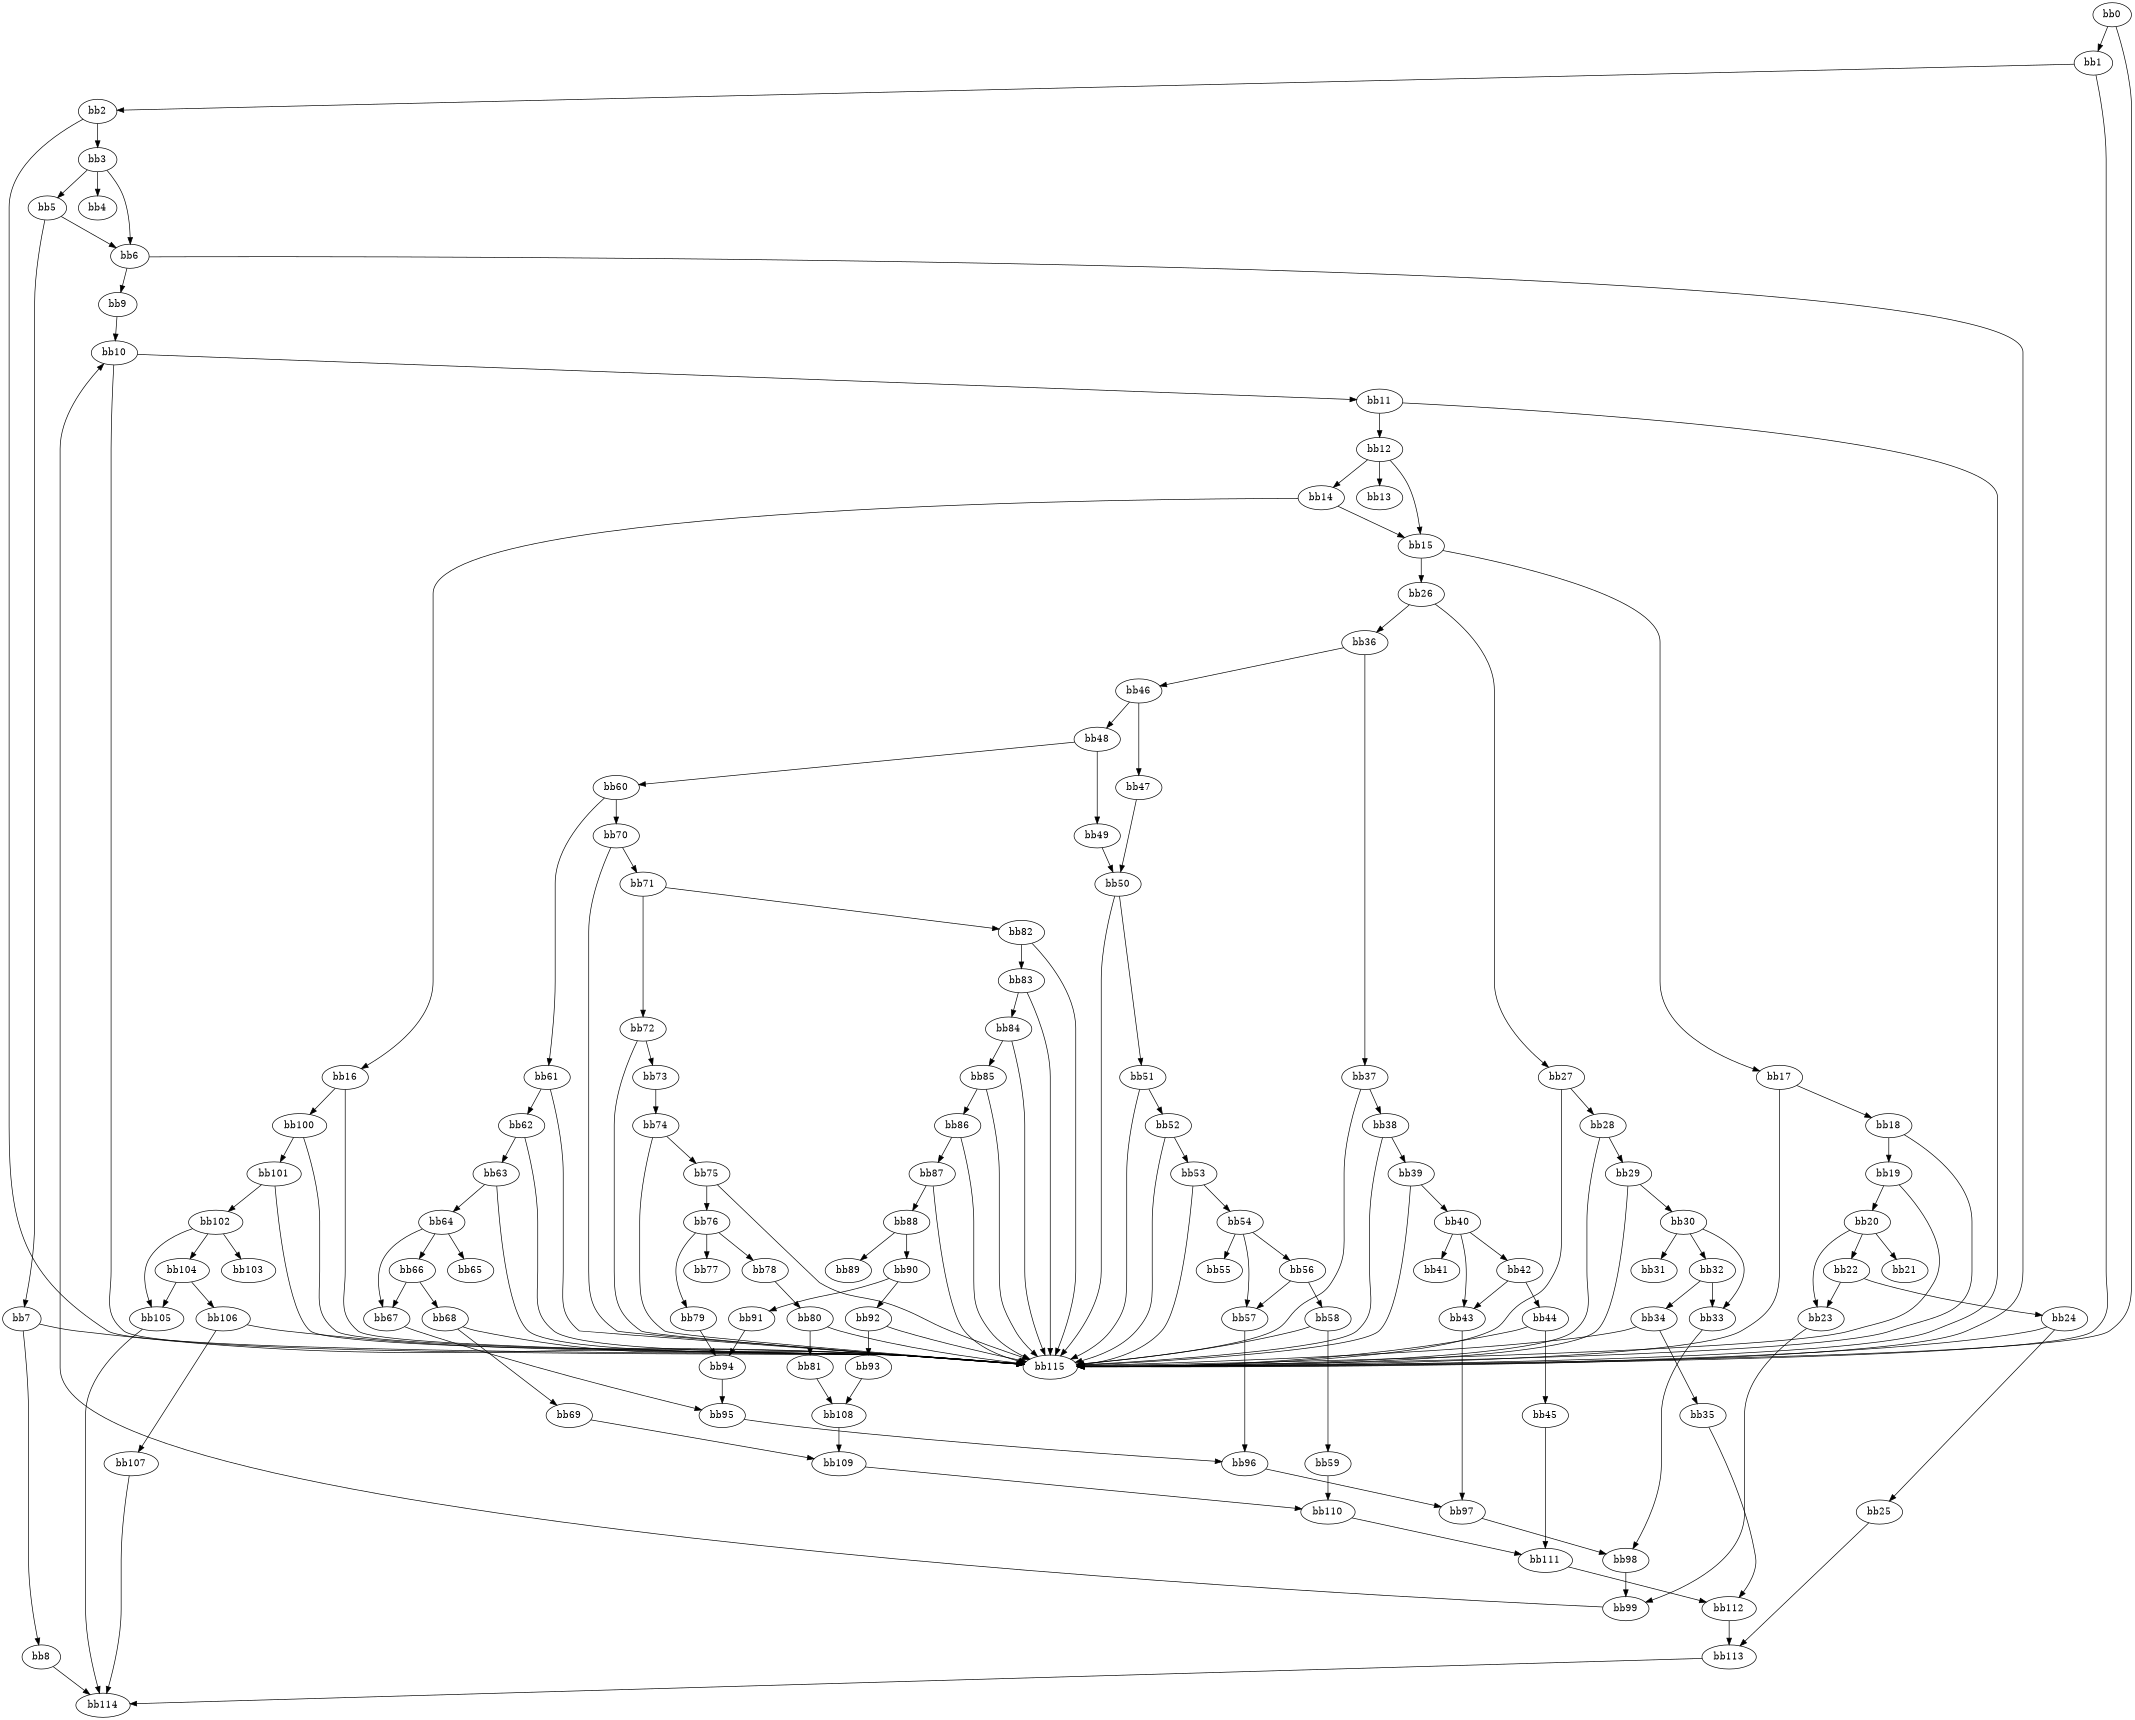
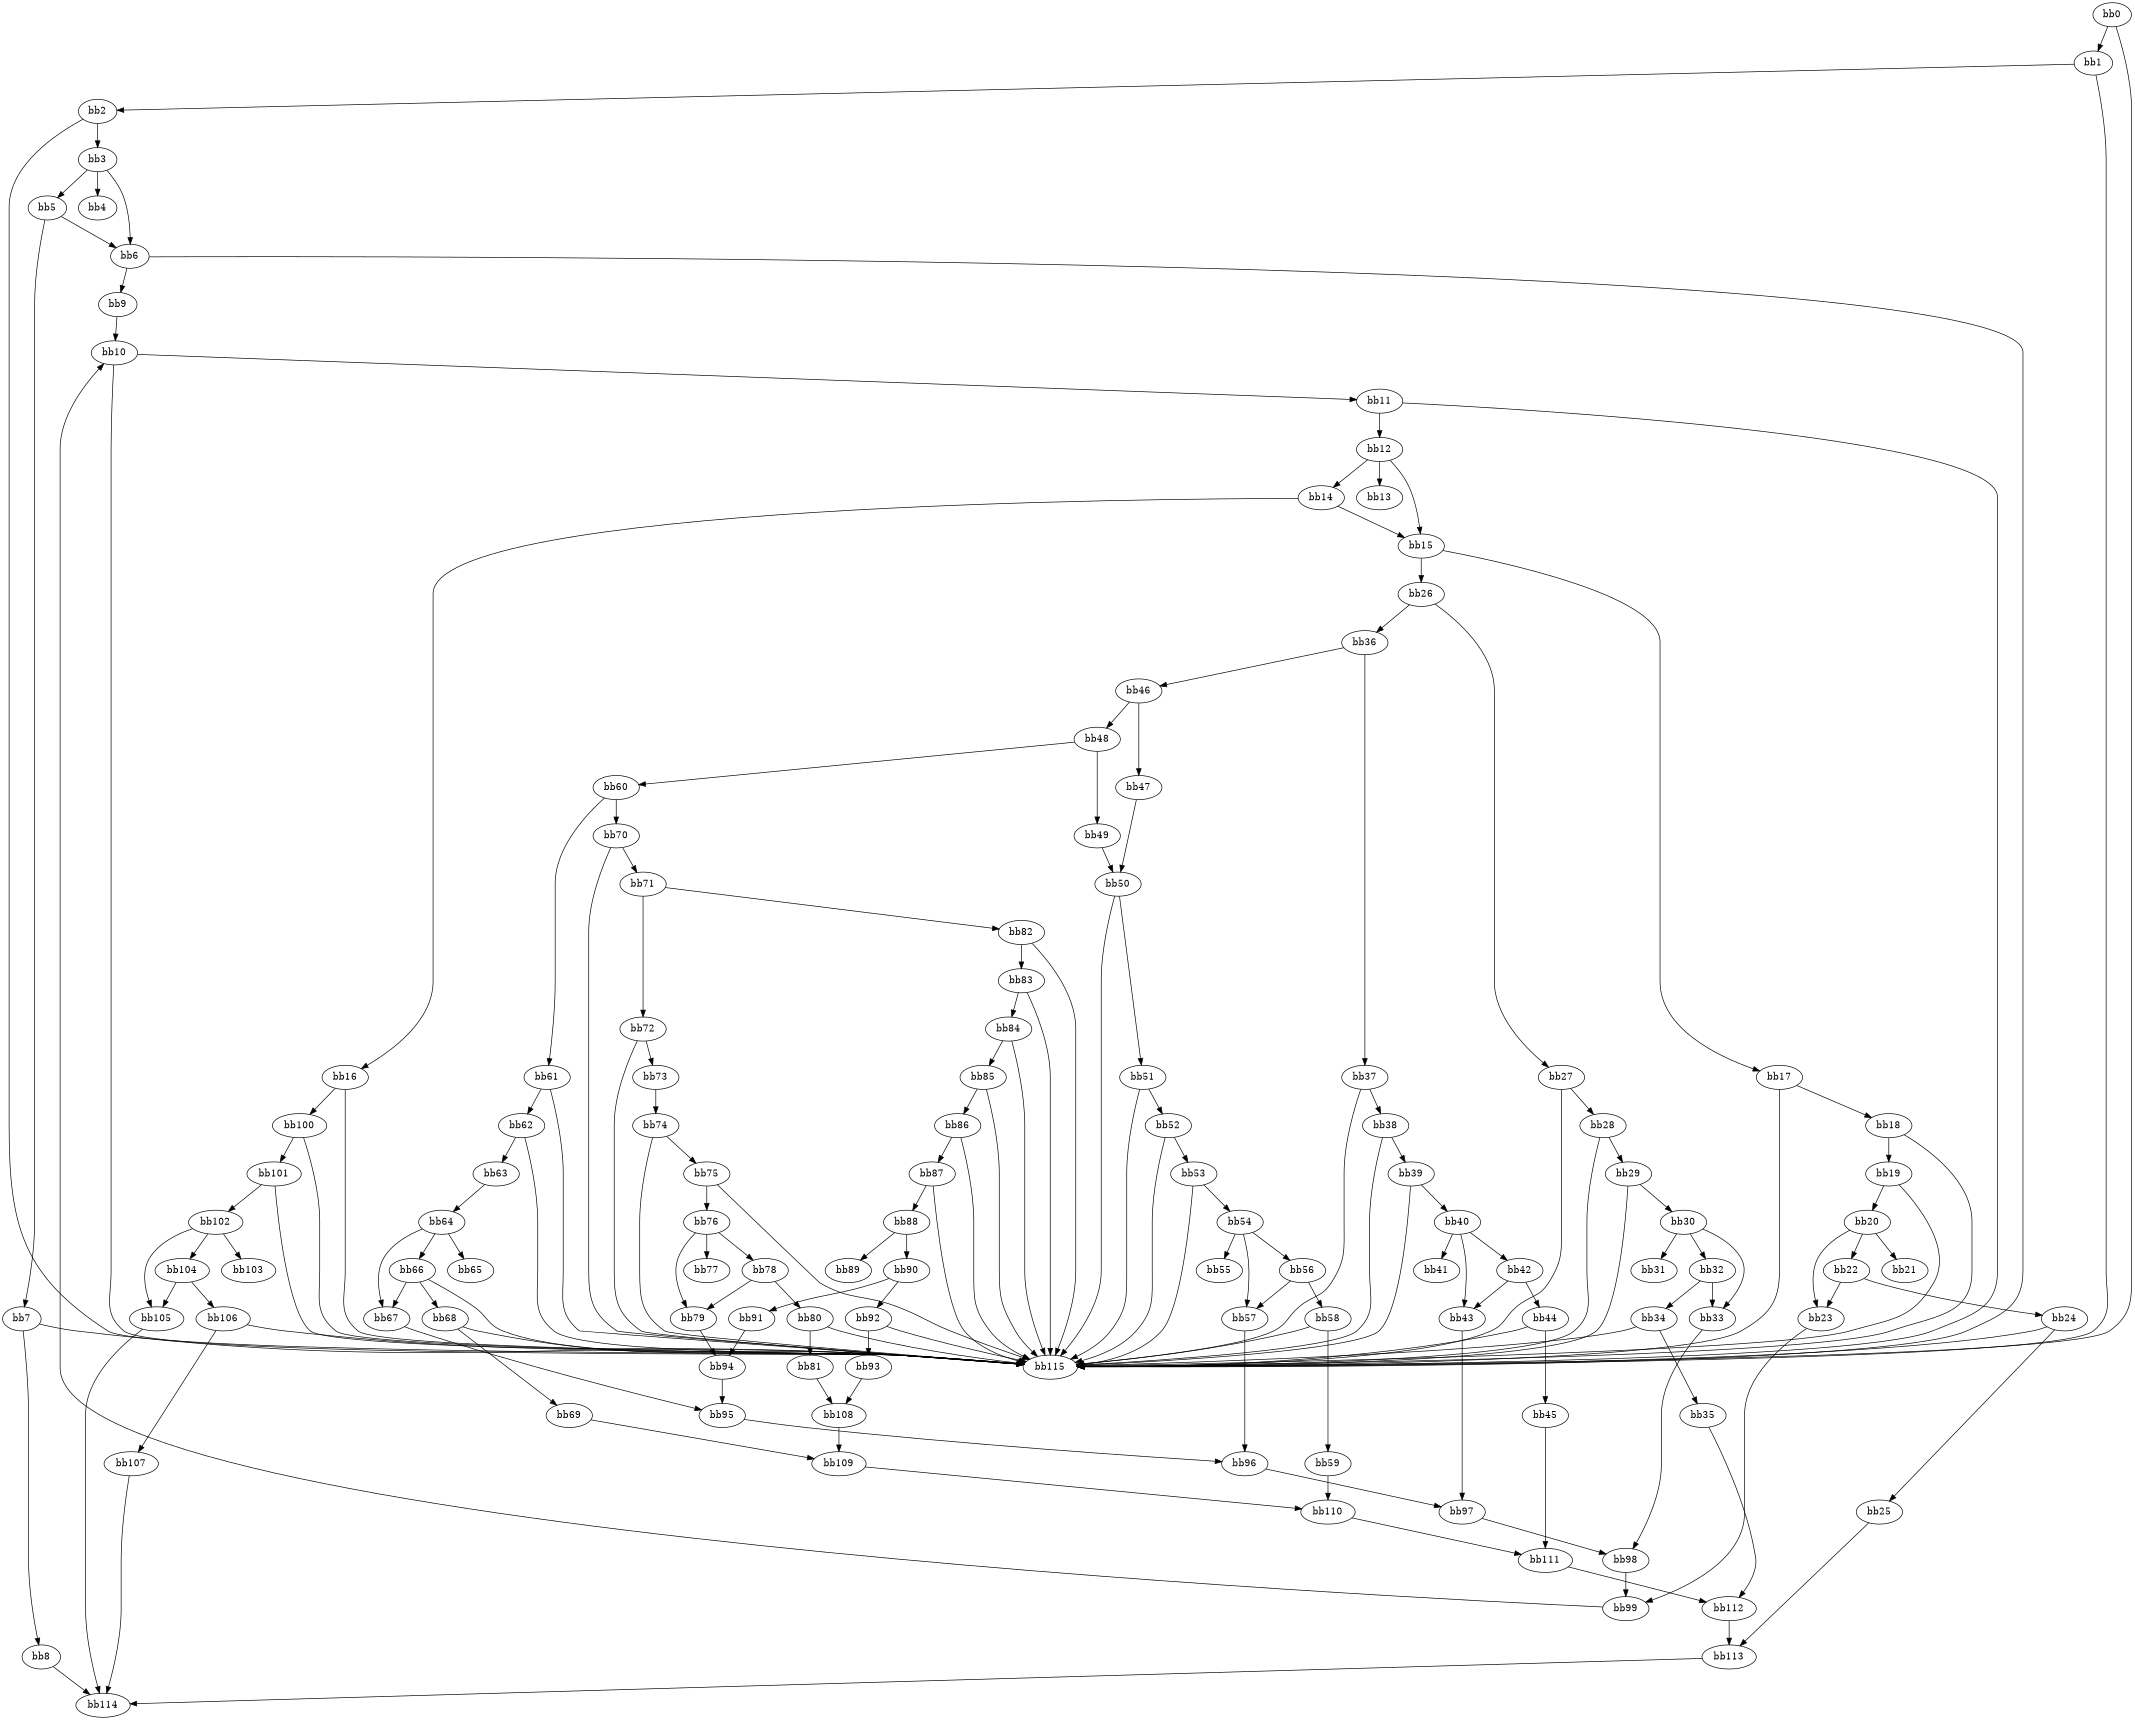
none -> (732, 1293)
(538, 1335) -> (713, 1353)
